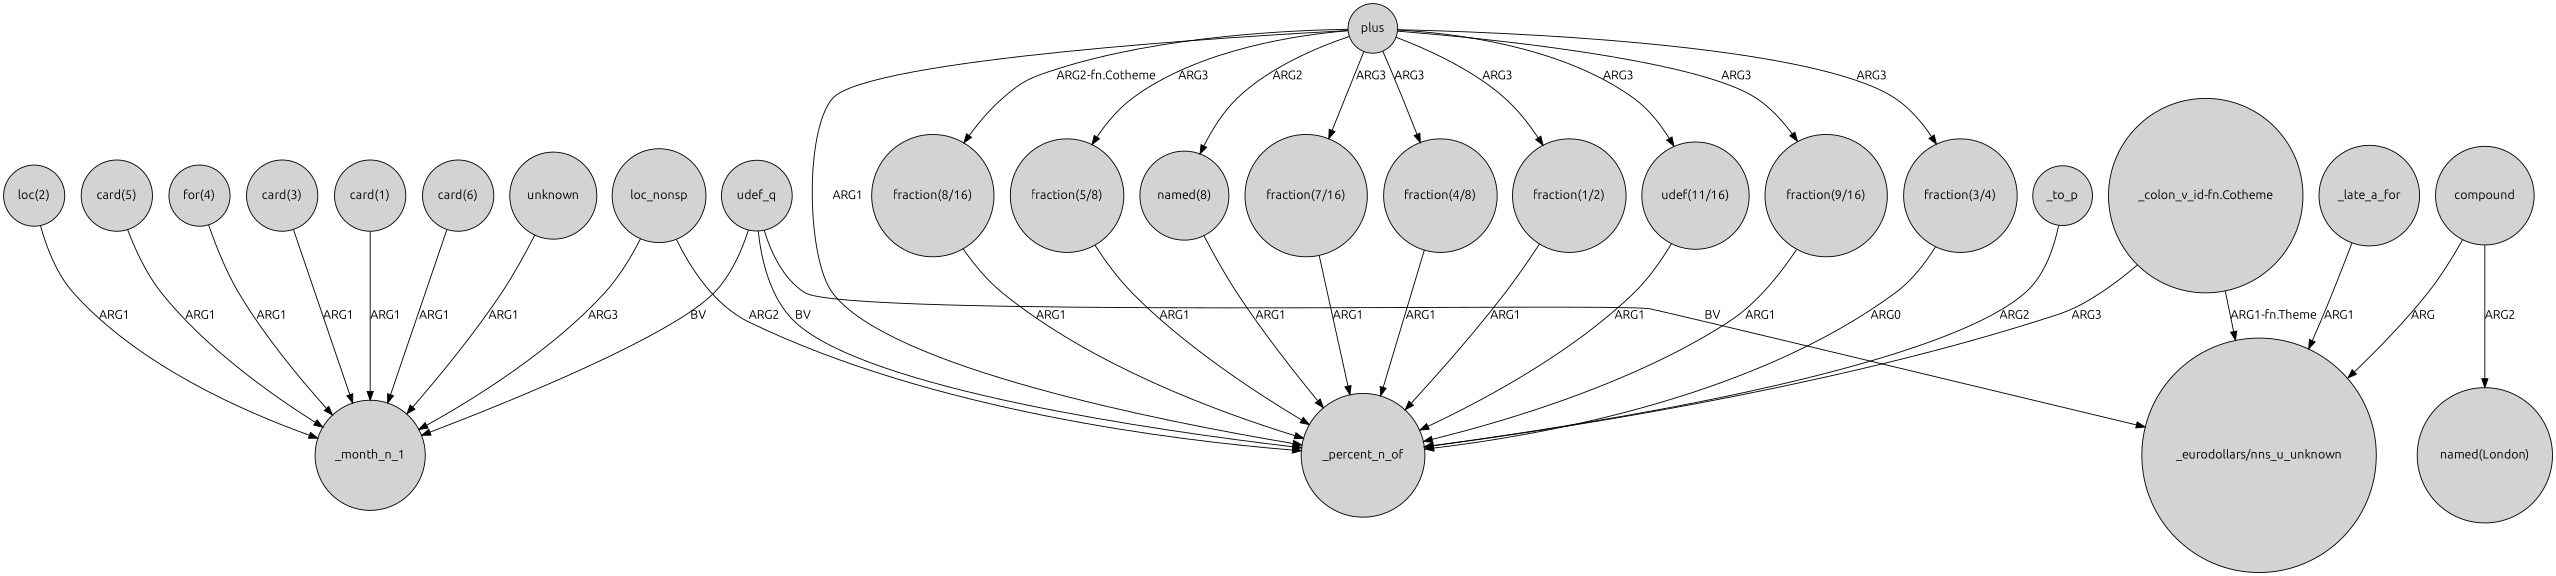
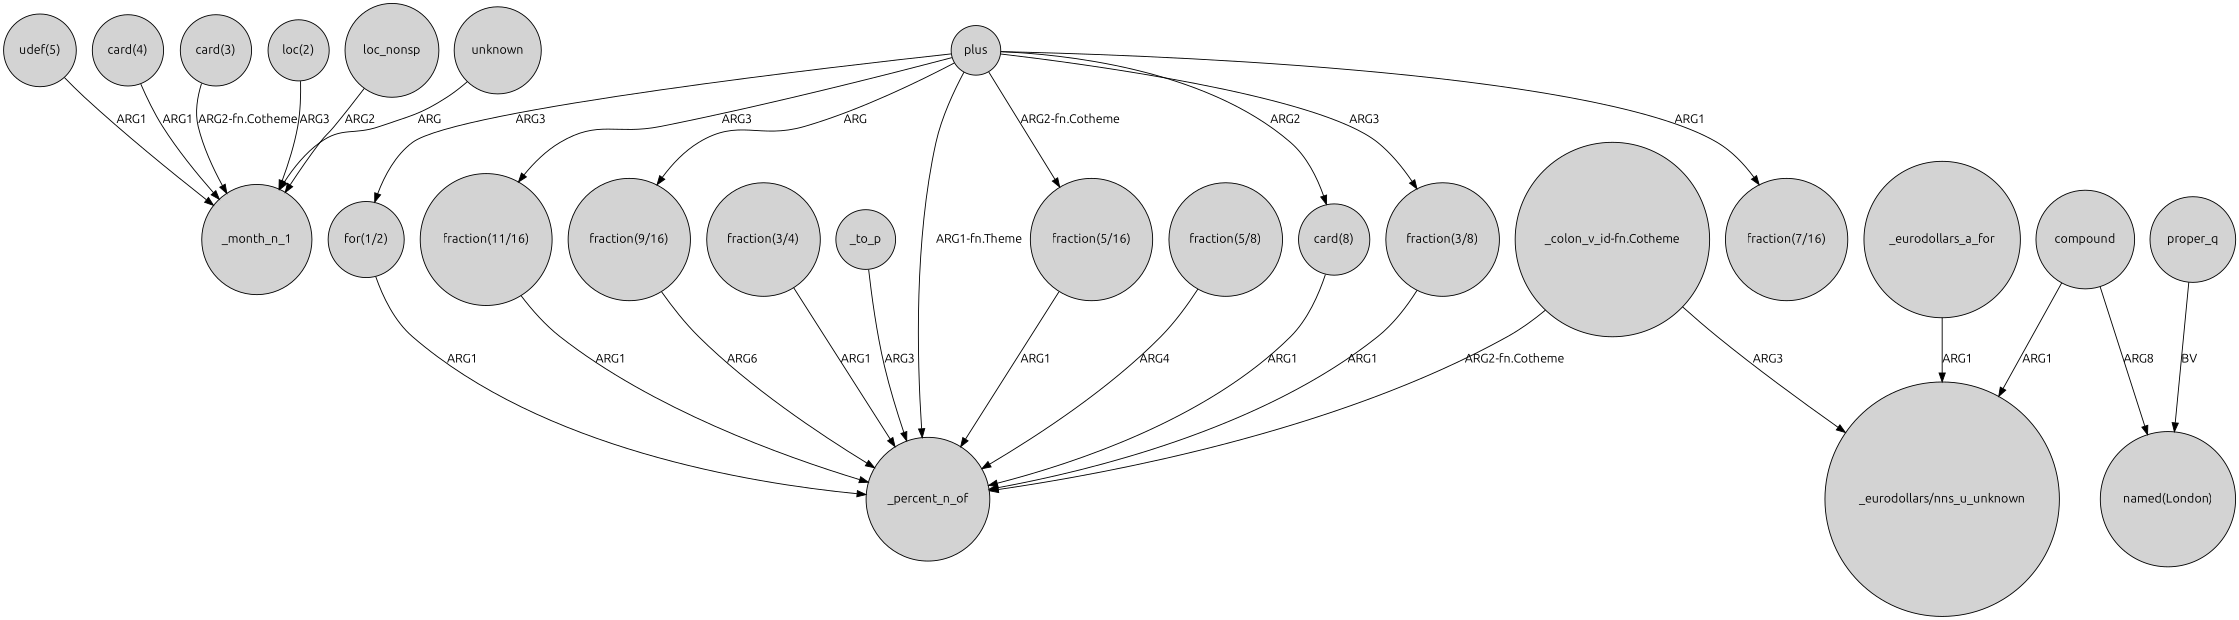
(1676, 47) -> none
(1211, 59) -> none
(1371, 76) -> (1690, 120)
(1737, 76) -> (856, 120)
(117, 196) -> (40, 50)
(200, 196) -> (128, 50)
(370, 196) -> none
(458, 196) -> none
(757, 196) -> none
(848, 196) -> (979, 240)
(933, 196) -> (1091, 240)
(1184, 196) -> (1334, 240)
(1440, 196) -> (1443, 240)
(1569, 196) -> (366, 240)
(1695, 196) -> (486, 240)
(2369, 196) -> (1942, 240)
none -> (2193, 240)
(115, 315) -> (315, 120)
(339, 315) -> (248, 120)
(504, 315) -> (430, 120)
(604, 315) -> (360, 120)
(1175, 315) -> (1155, 359)
(1761, 315) -> (743, 359)
(1886, 315) -> (856, 359)
(2015, 315) -> (900, 359)
(2087, 315) -> (1515, 359)
(2274, 315) -> (1768, 359)
(2423, 315) -> (2038, 359)
(2500, 315) -> (2139, 359)
(1334, 321) -> none
(961, 396) -> none
